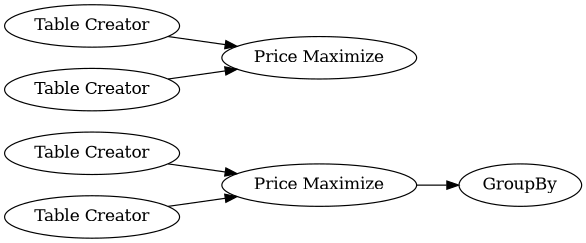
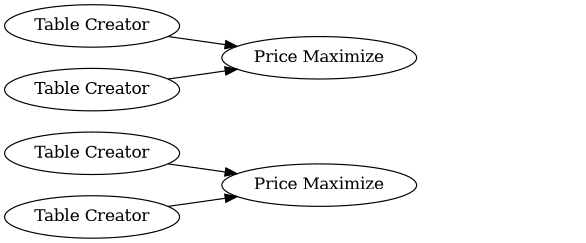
(520, 185) -> none
